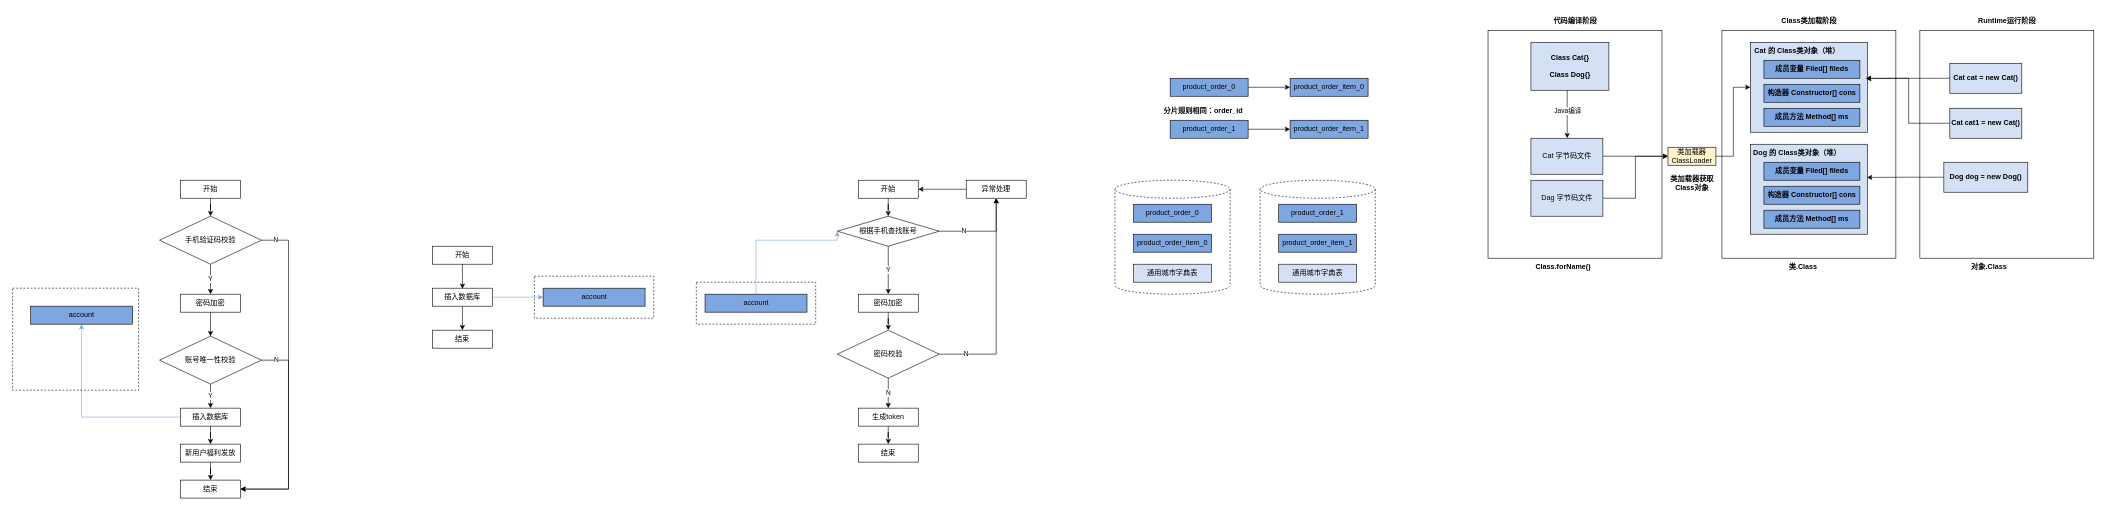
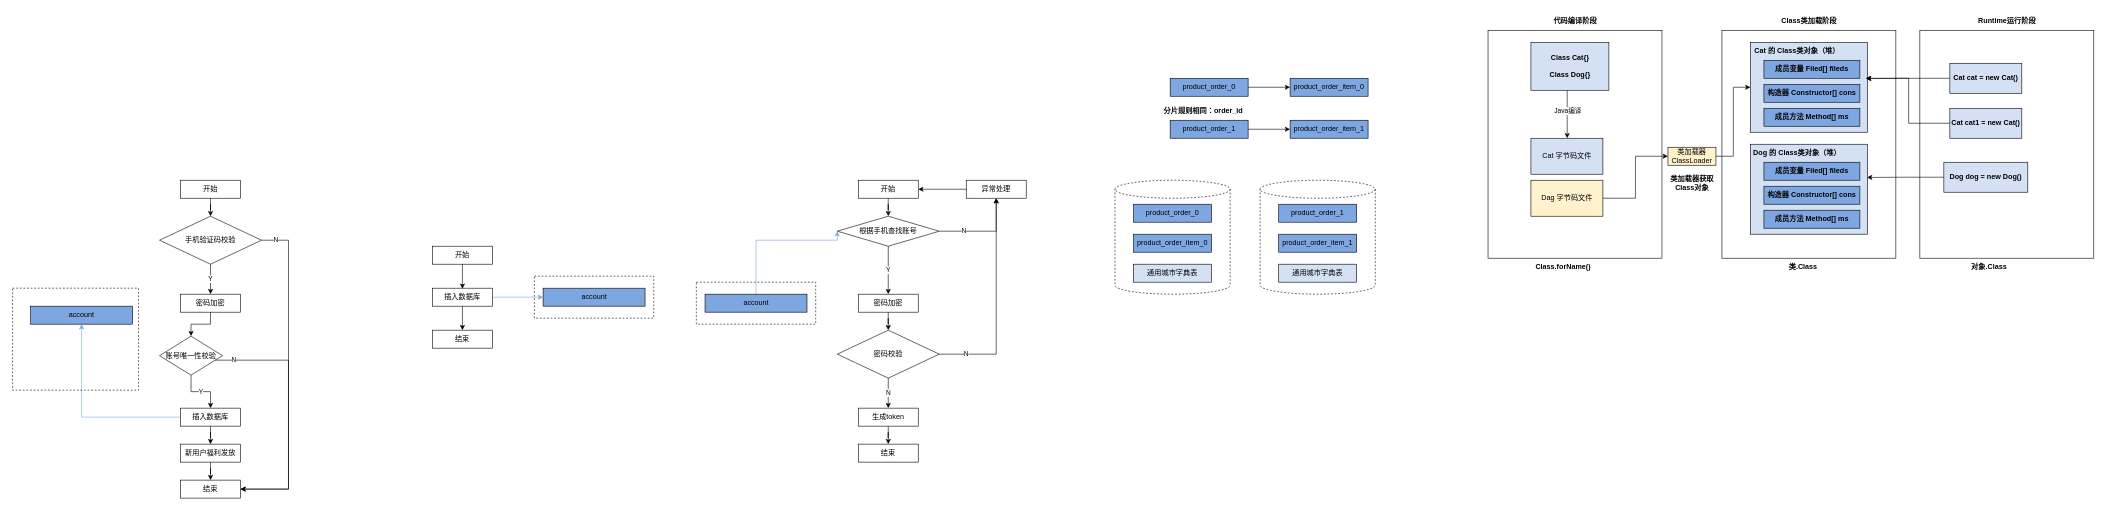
(1618, 156) -> none
(1567, 198) -> (1567, 198)
(210, 360) -> (191, 356)
